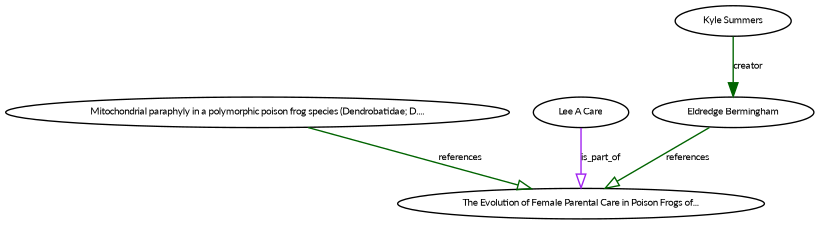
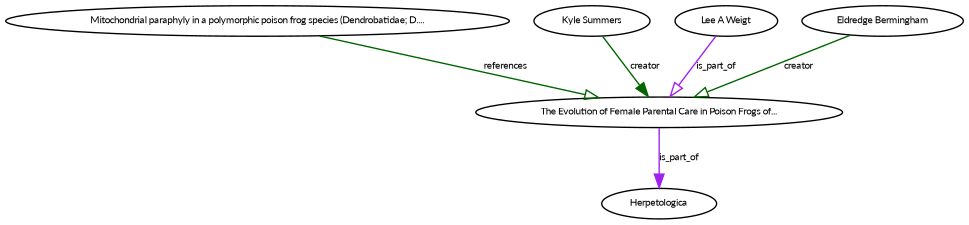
(733, 60) -> (621, 61)
(581, 112) -> (726, 21)
(688, 158) -> (799, 67)
none -> (659, 204)
